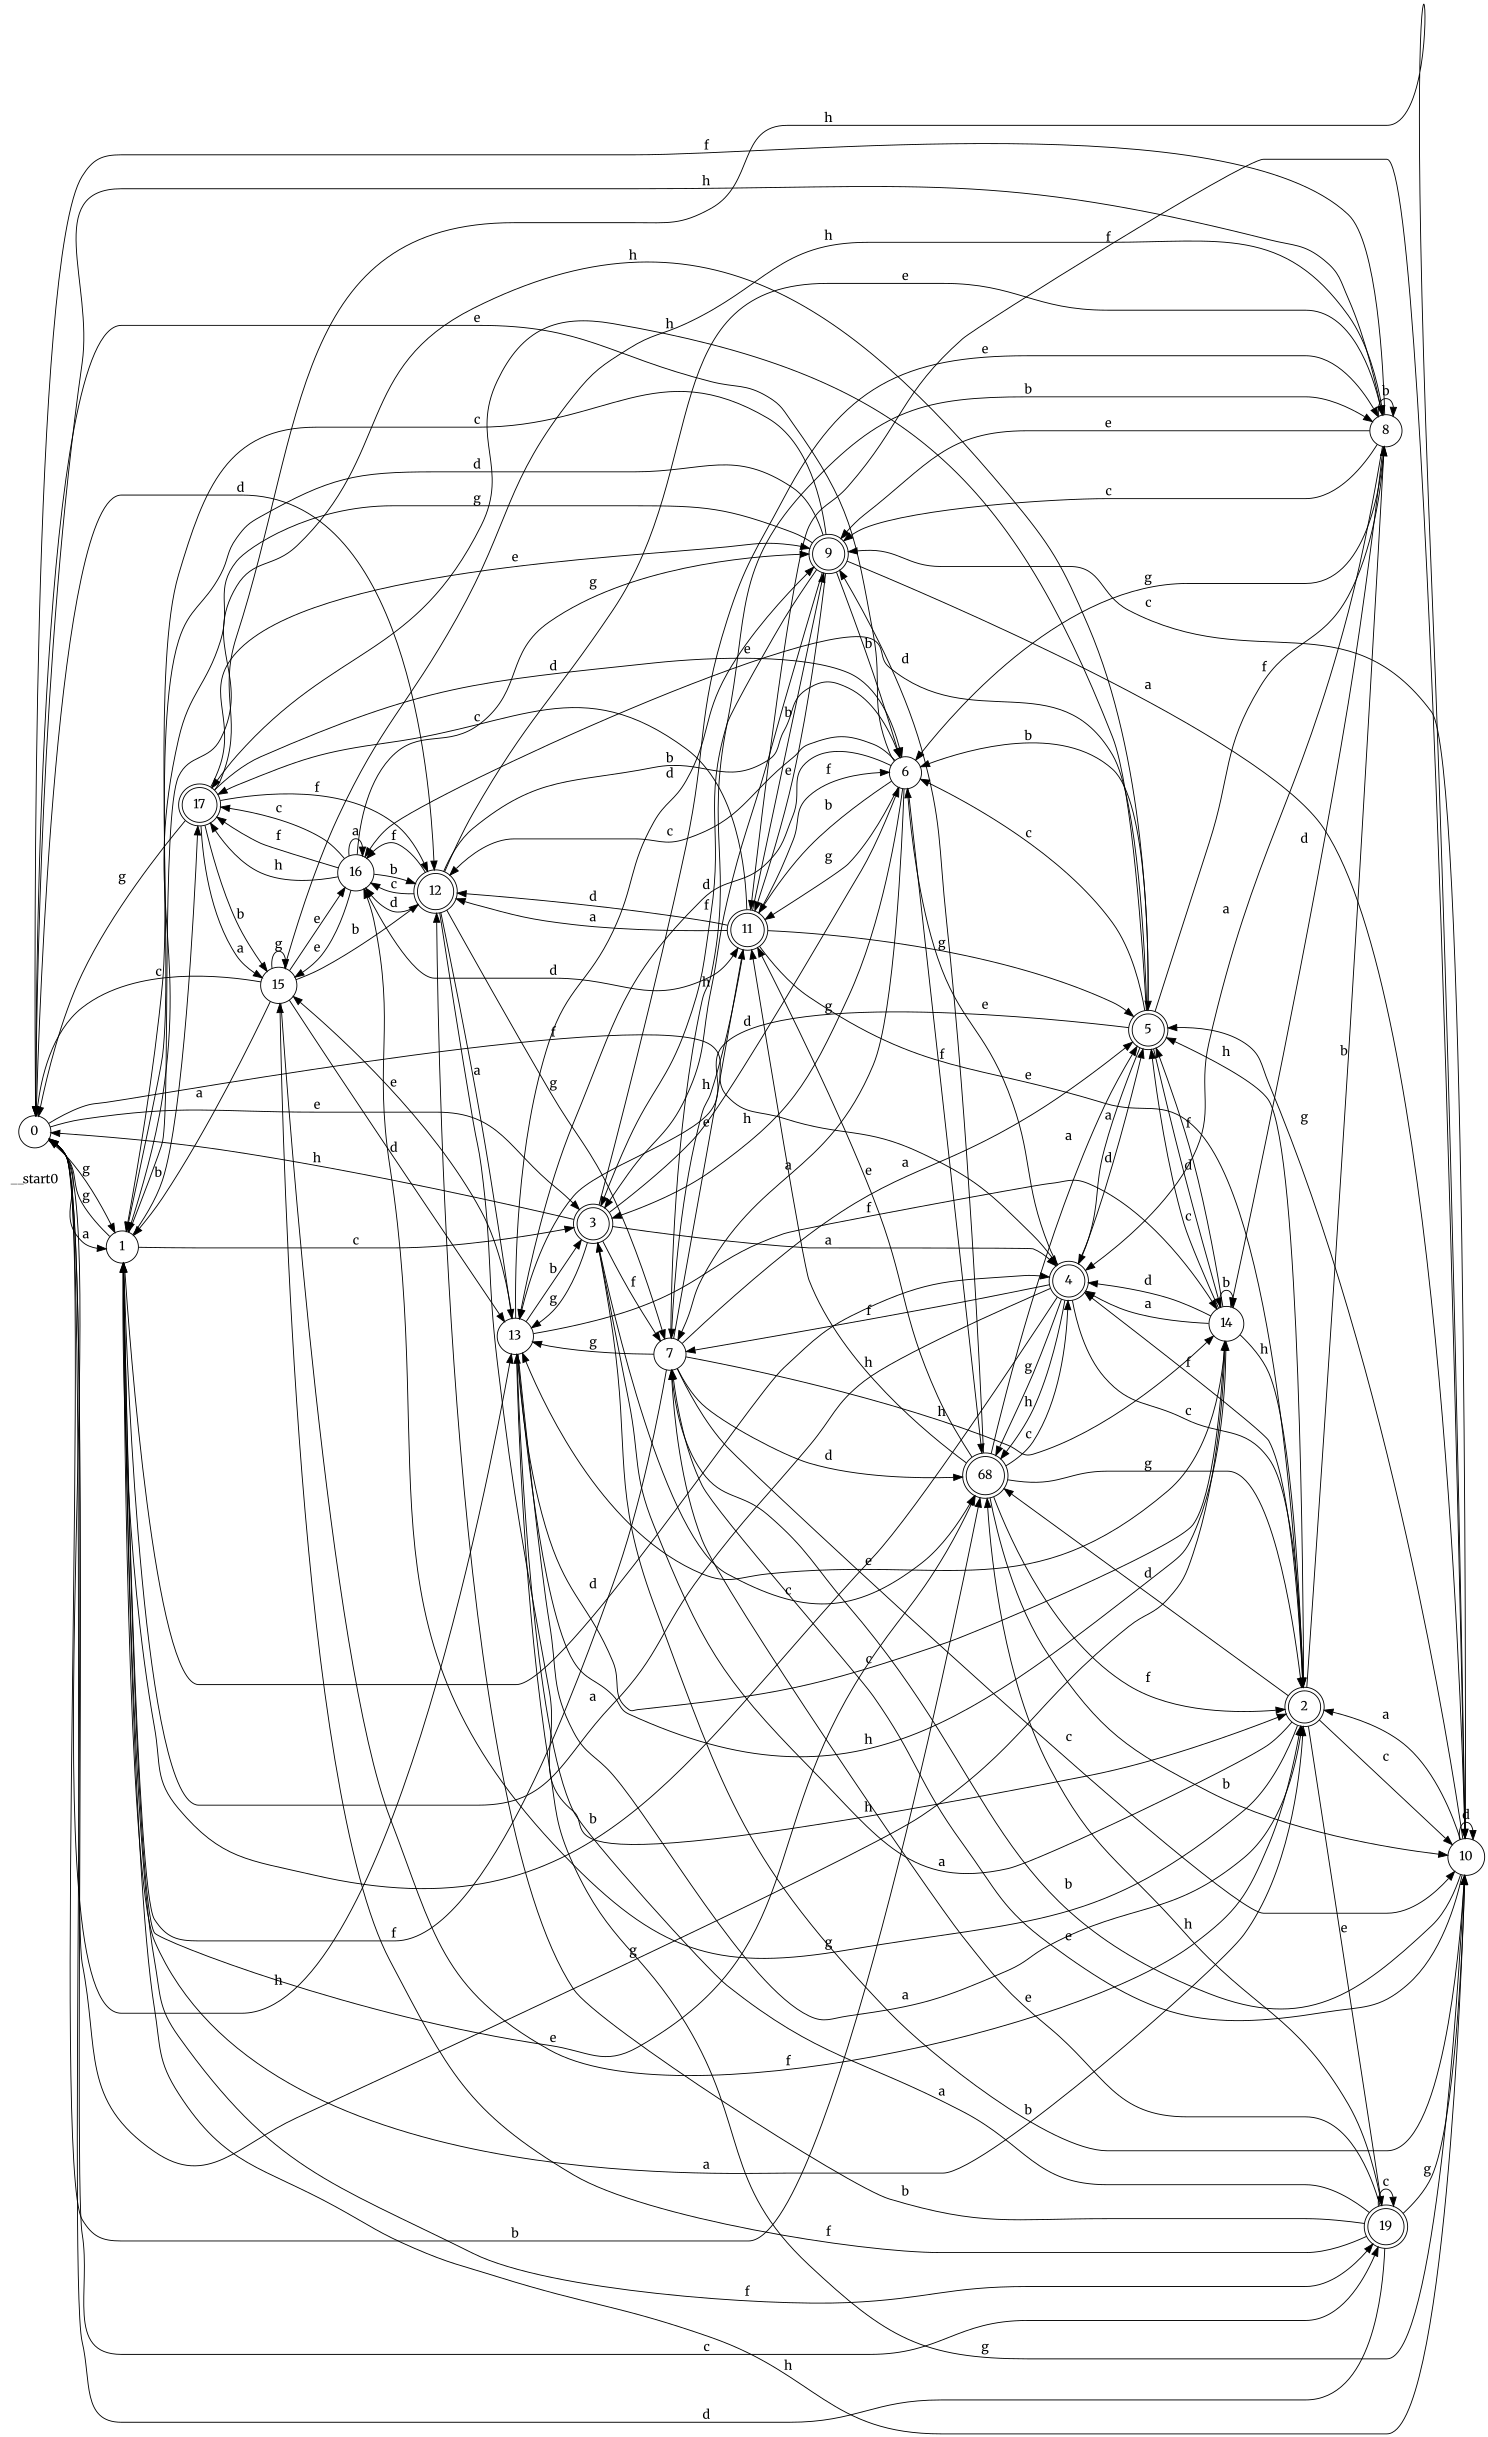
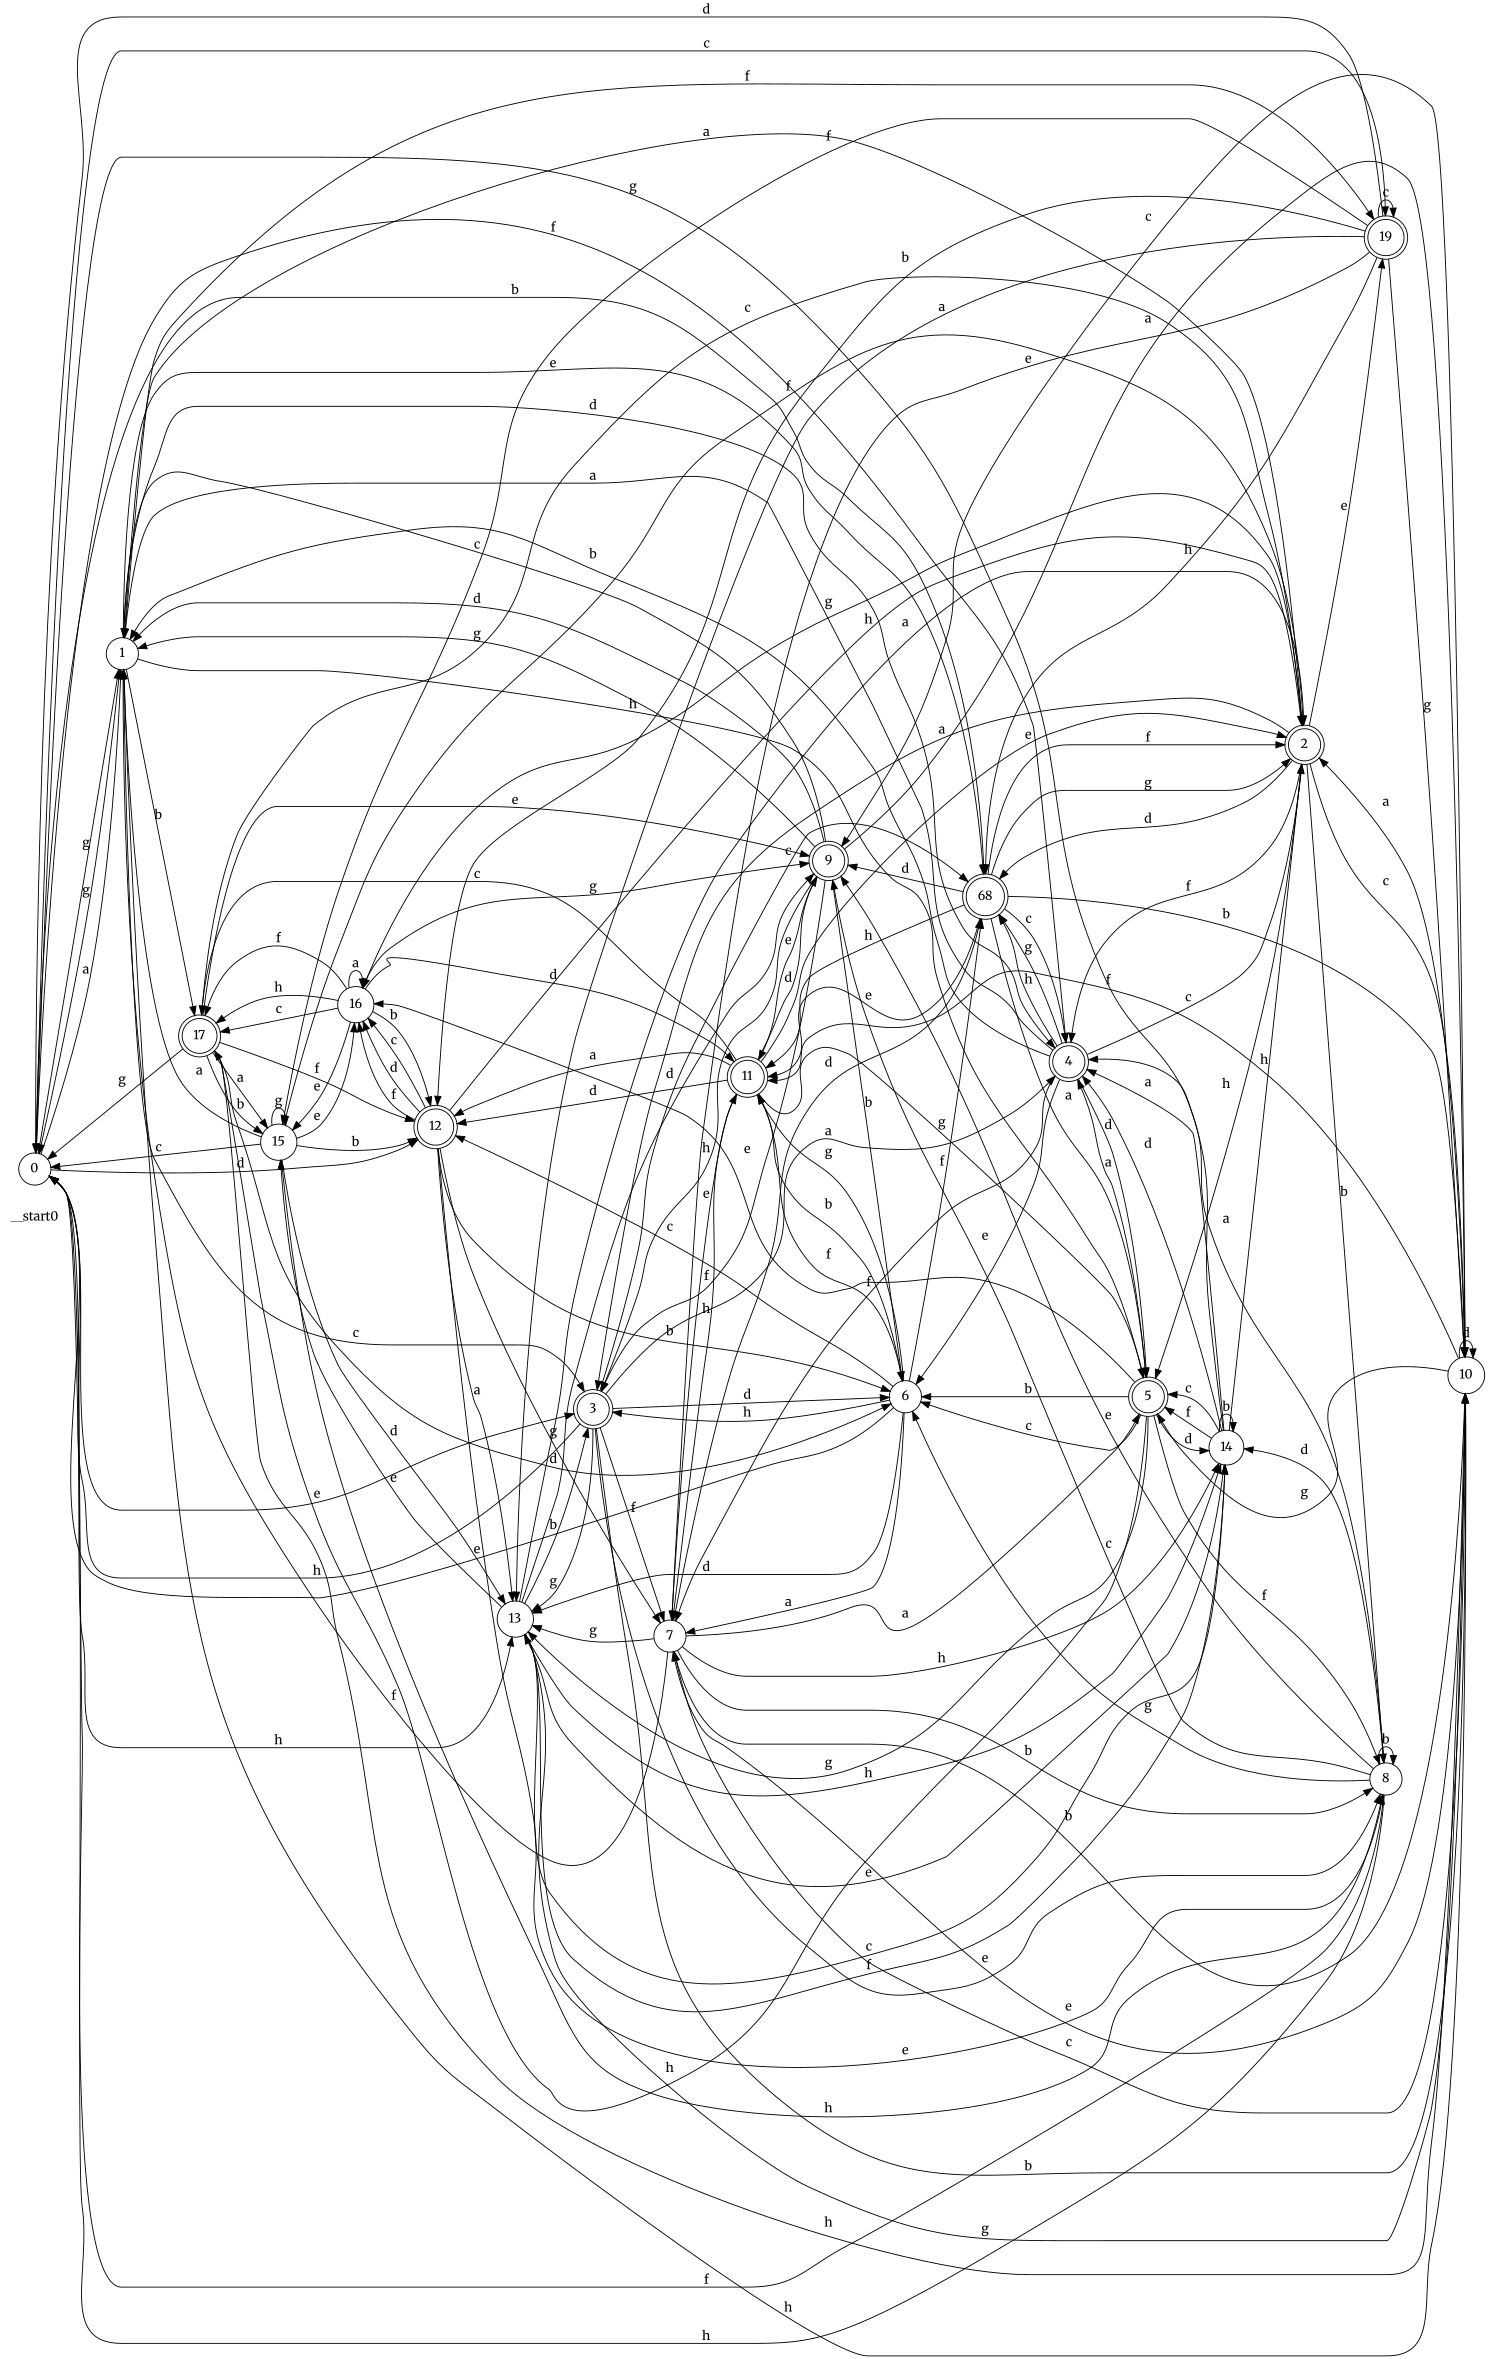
none -> (715, 341)
(788, 713) -> (788, 978)
